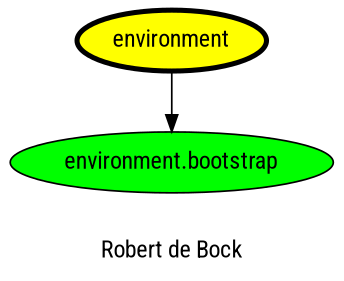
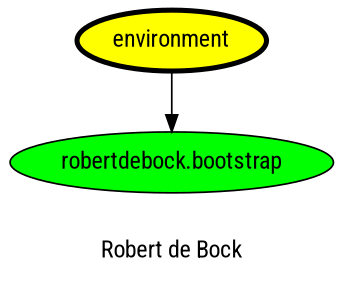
(172, 162) -> (172, 162)
